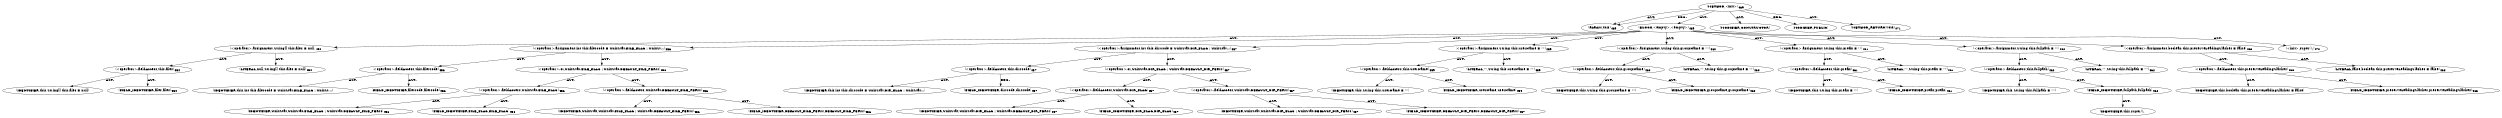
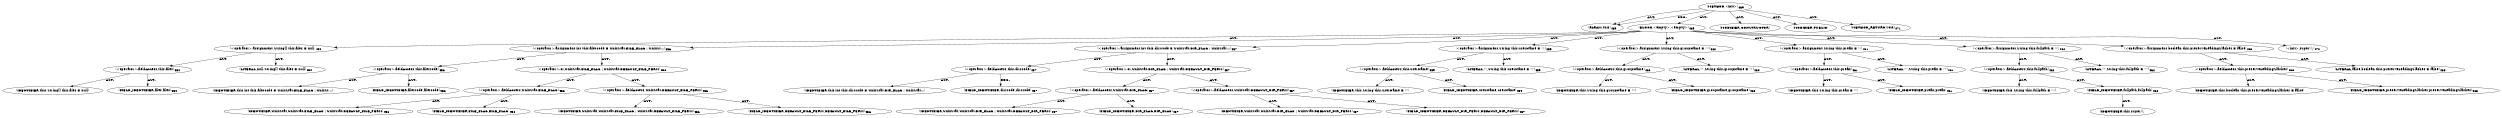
(1778, 17) -> (1778, 17)
